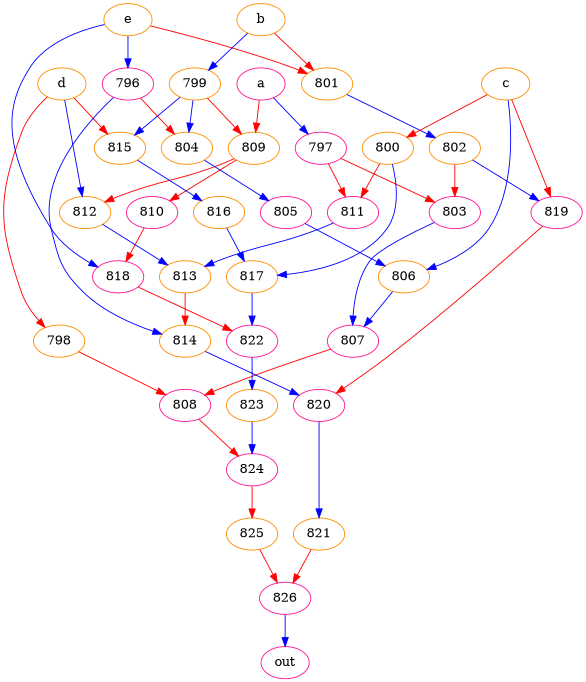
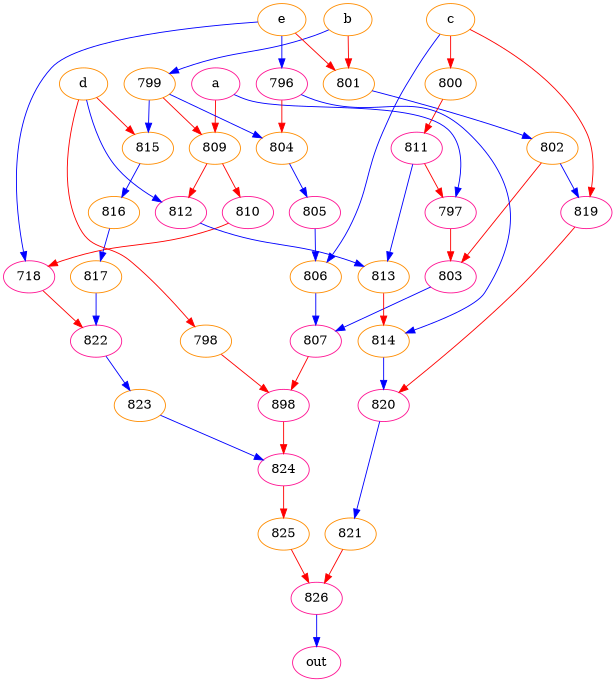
(335, 176) -> (431, 176)
(85, 213) -> (181, 213)
(370, 245) -> none
(118, 277) -> (29, 277)
(185, 405) -> (284, 405)
